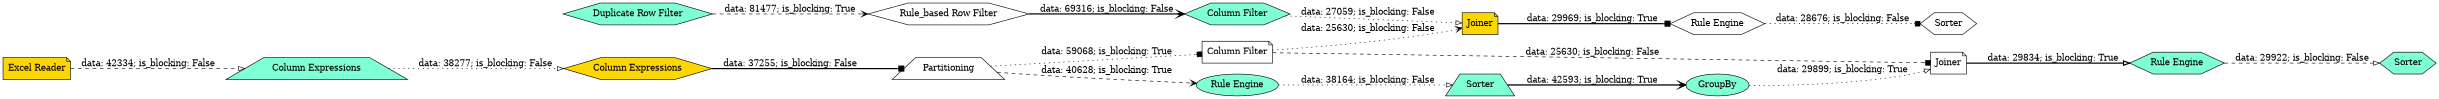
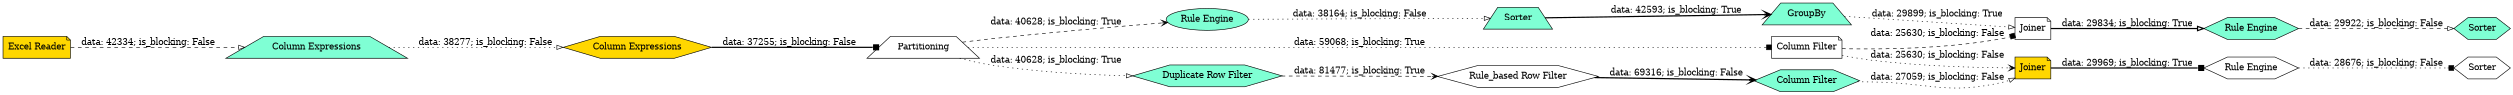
none -> (1042, 71)
(1717, 85) -> (1807, 14)
